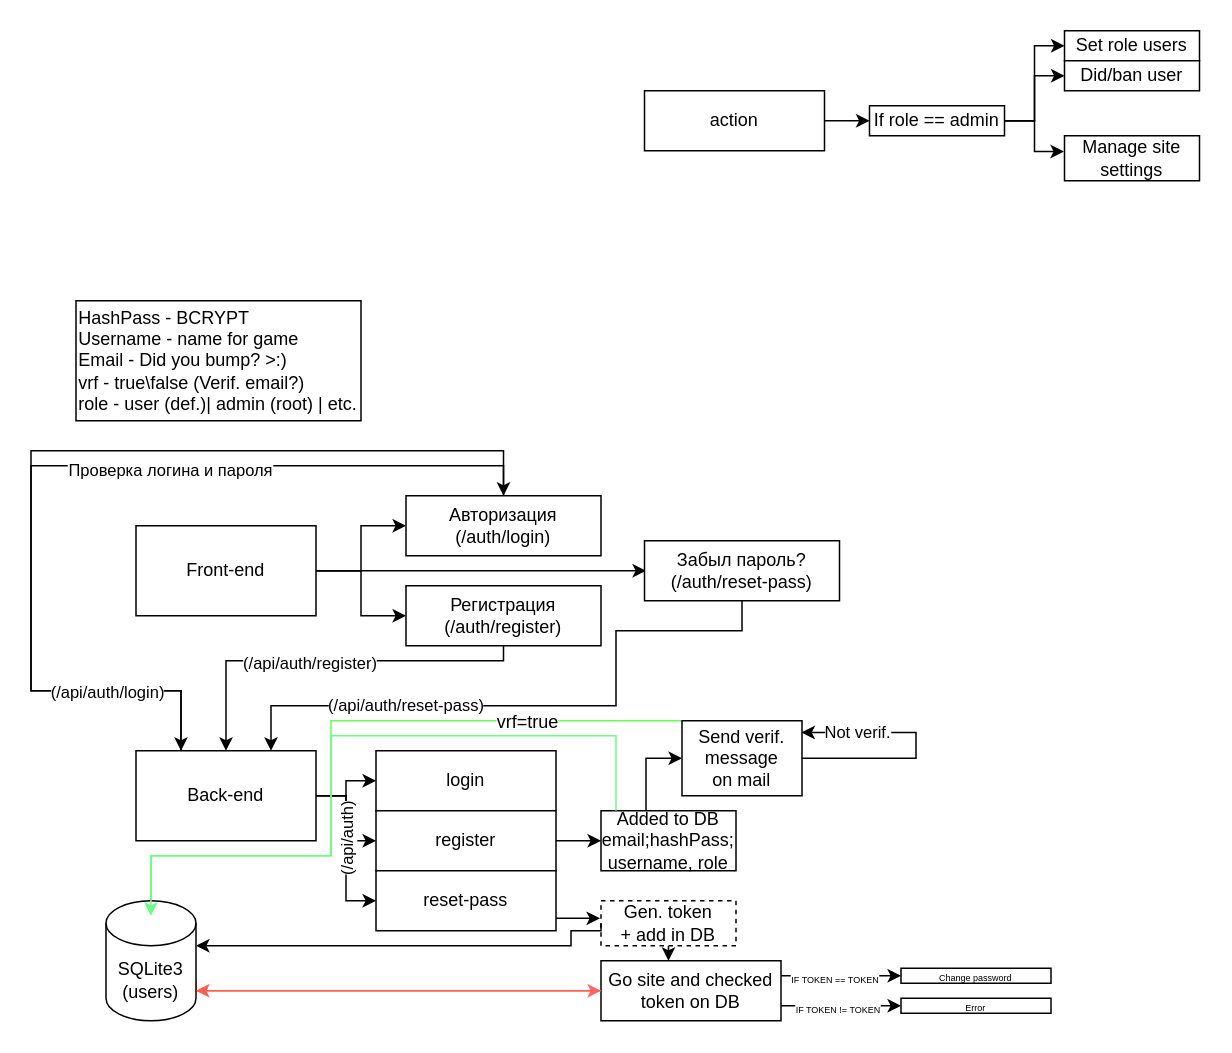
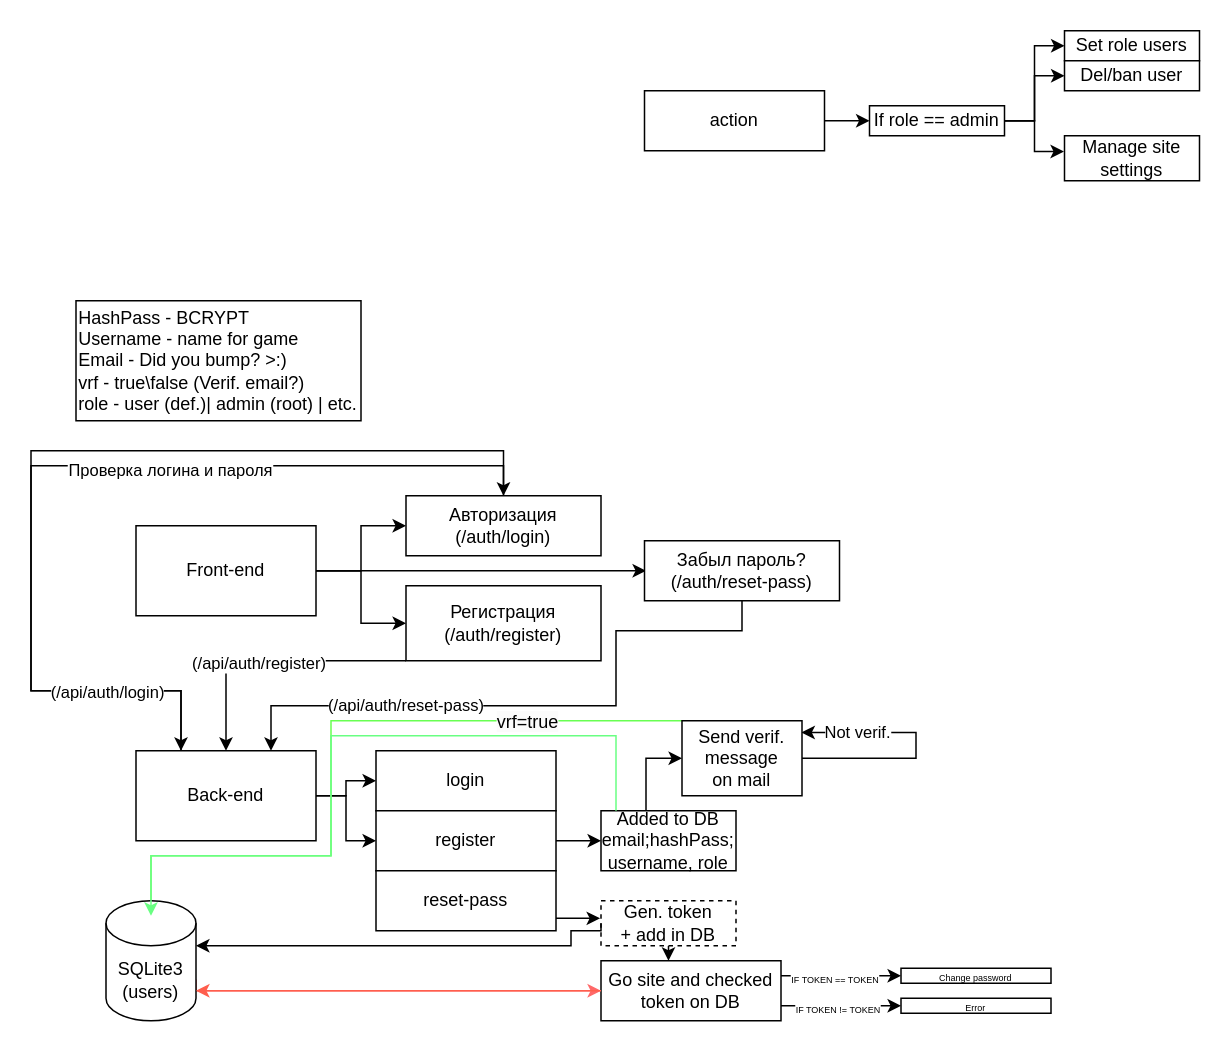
(1132, 76) -> (1132, 76)
(503, 616) -> (503, 623)
(346, 882) -> none
